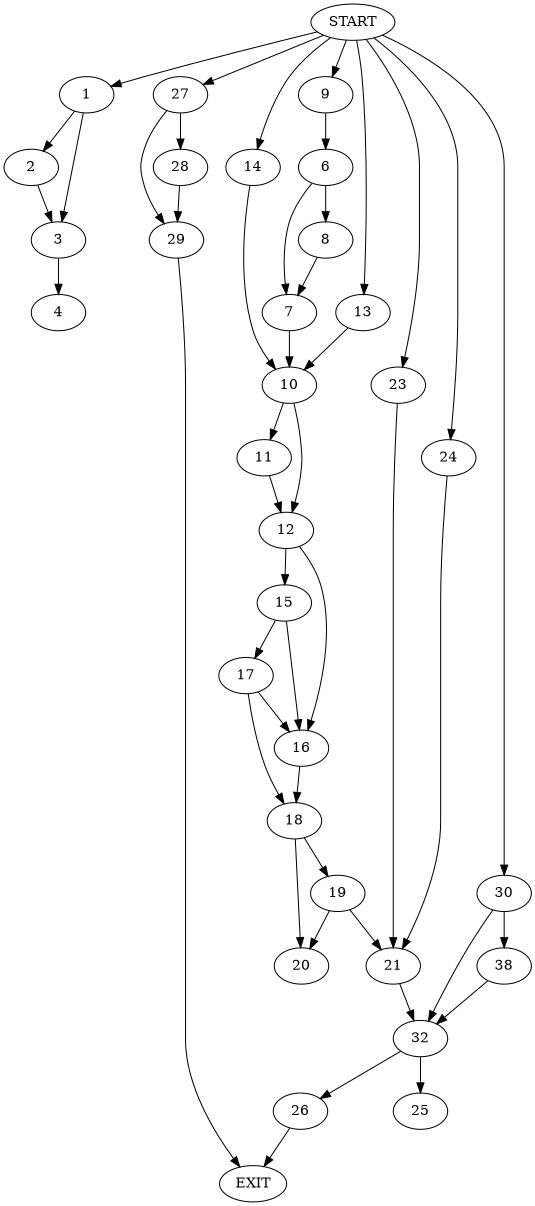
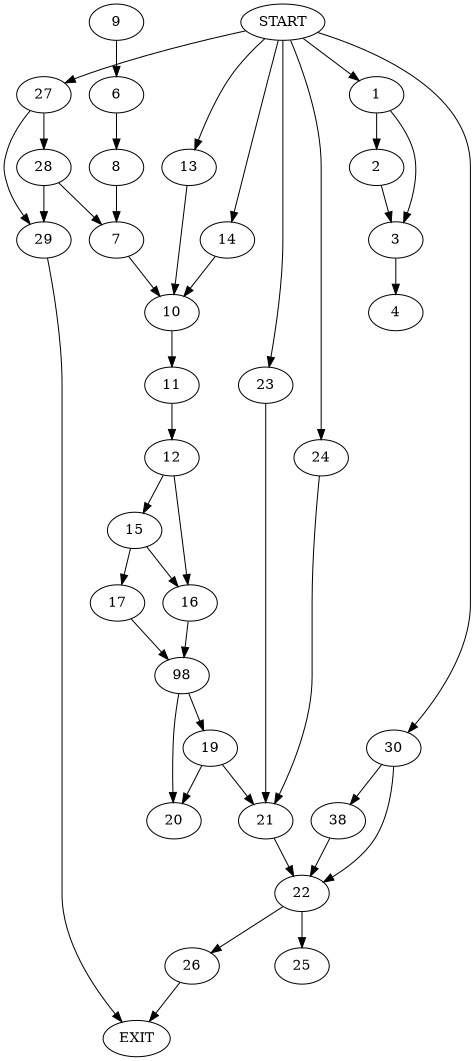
(341, 54) -> none
(287, 231) -> (76, 200)
(302, 453) -> none
(271, 708) -> none
(294, 821) -> (182, 676)
(420, 1039) -> (302, 893)
